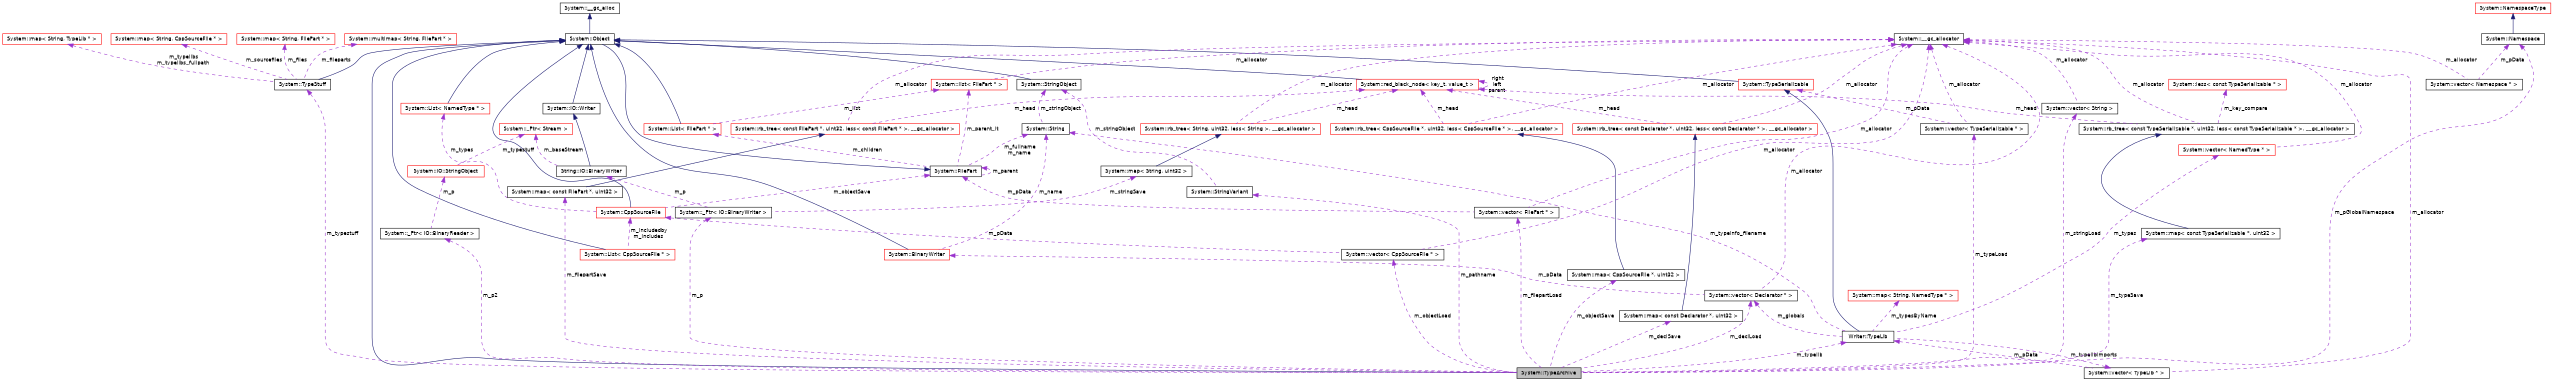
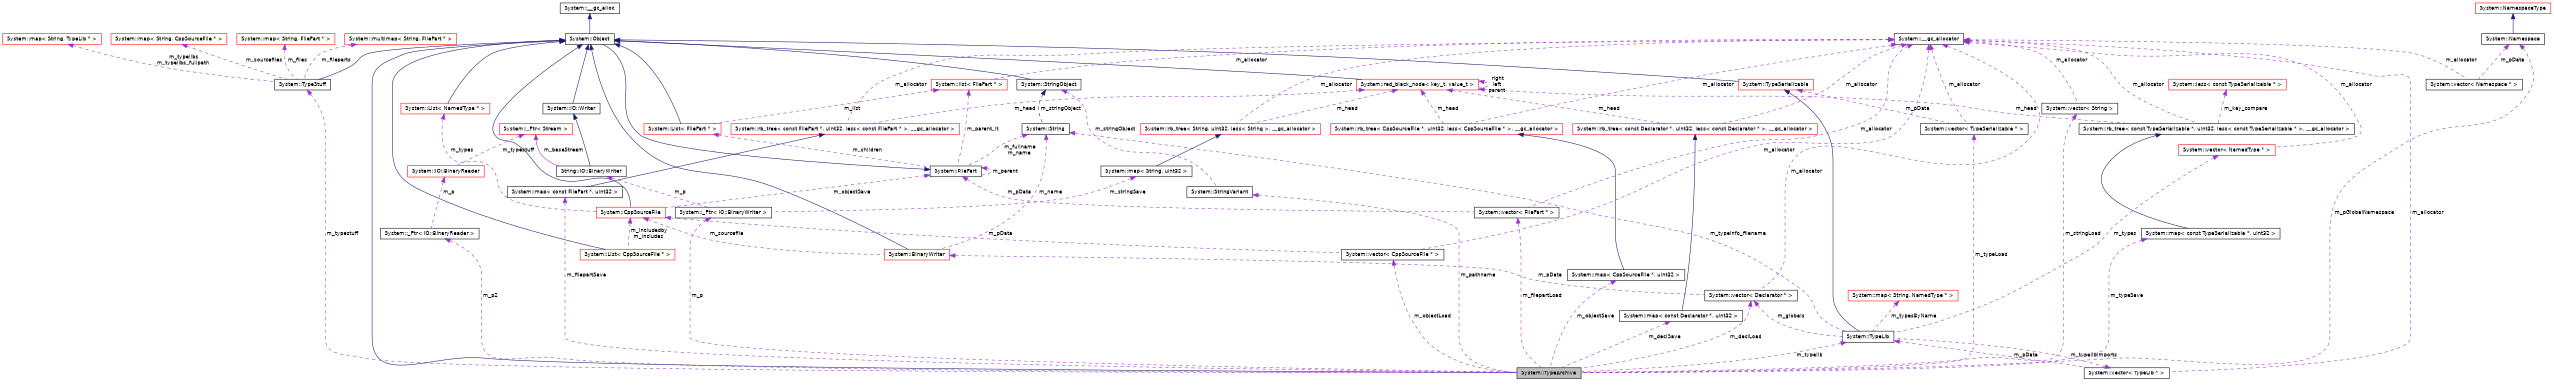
(1038, 109) -> (1038, 109)
(543, 157) -> (543, 157)
(446, 171) -> (446, 171)
none -> (764, 248)
(1868, 337) -> (1868, 337)
